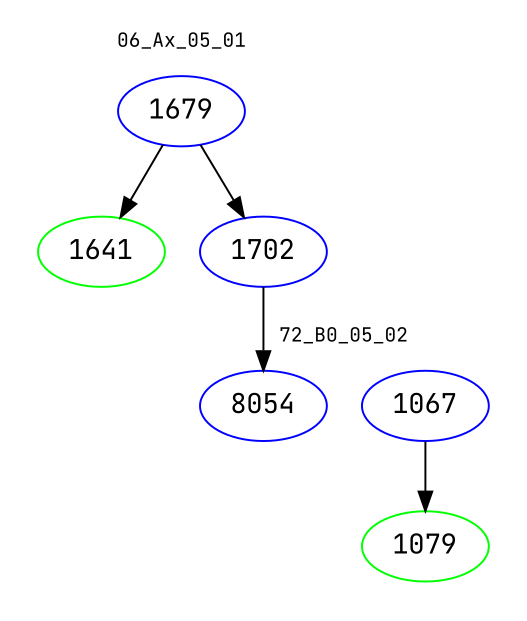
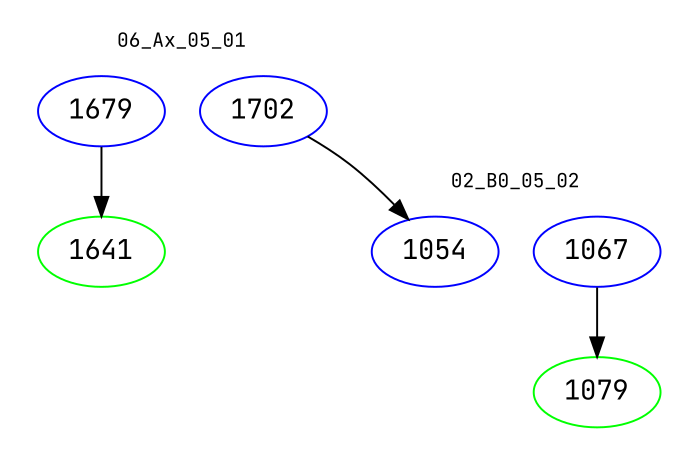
(217, 173) -> none
(344, 337) -> (516, 182)
(263, 406) -> (435, 252)
